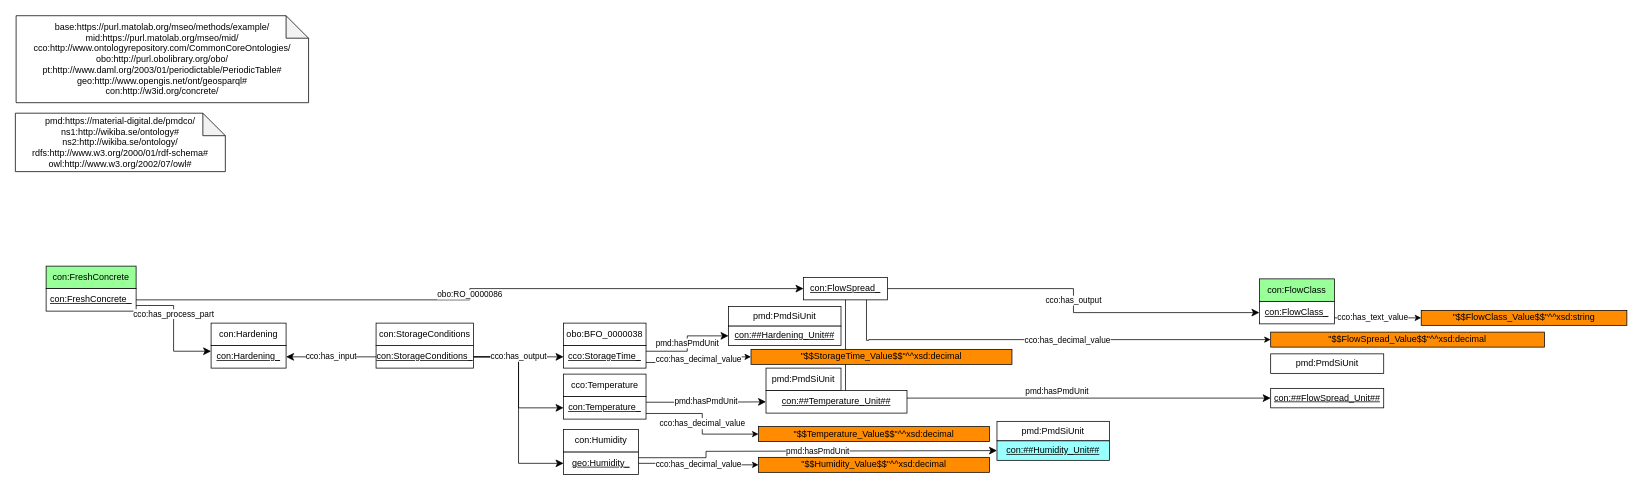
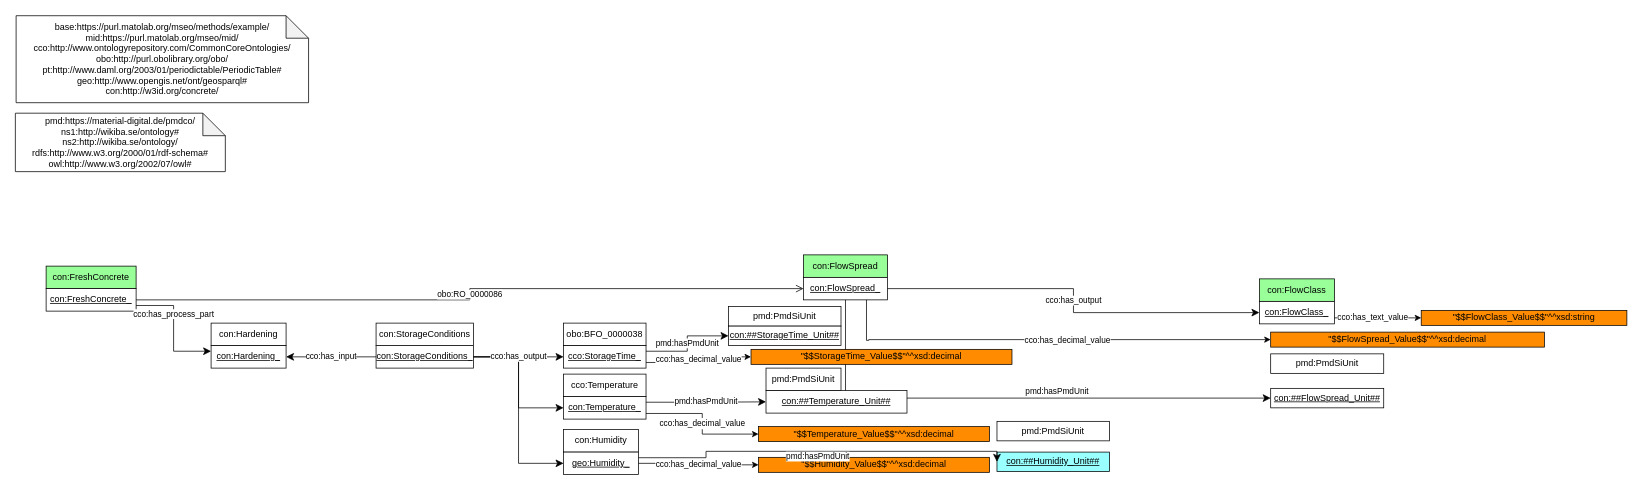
none -> (846, 266)
(796, 288) -> (797, 288)
(785, 336) -> (785, 336)
(1053, 450) -> (1053, 462)
